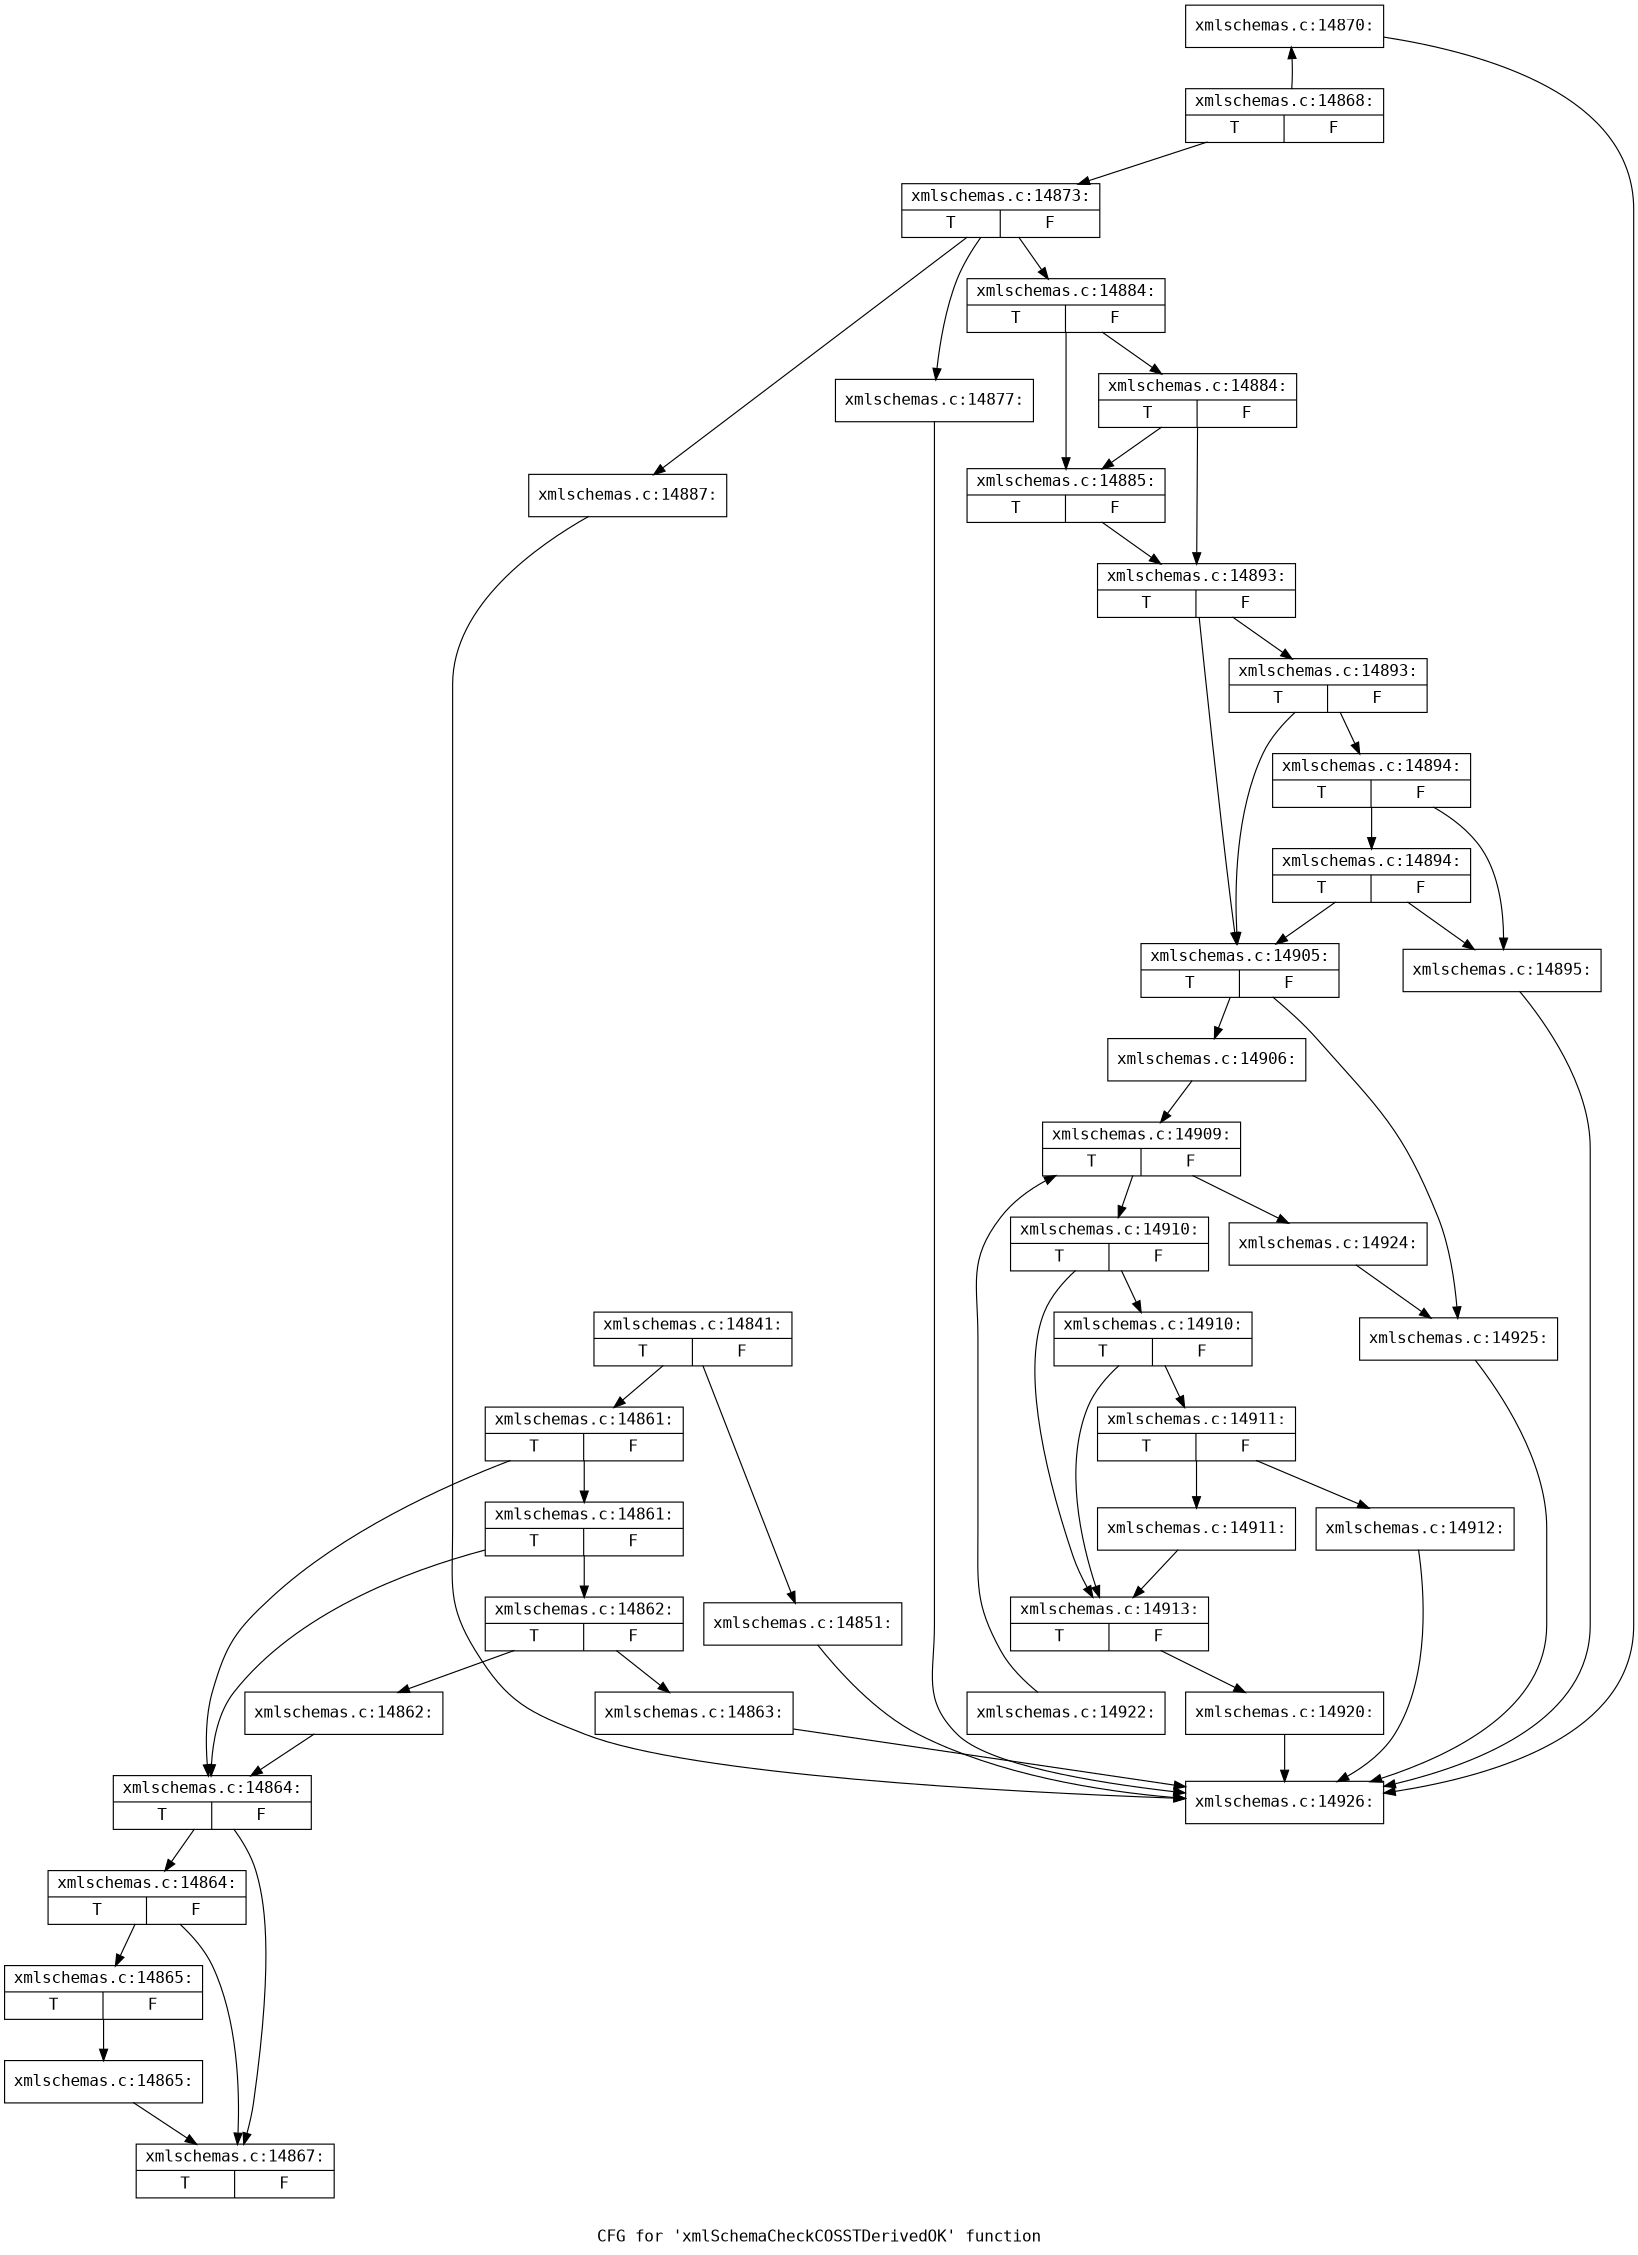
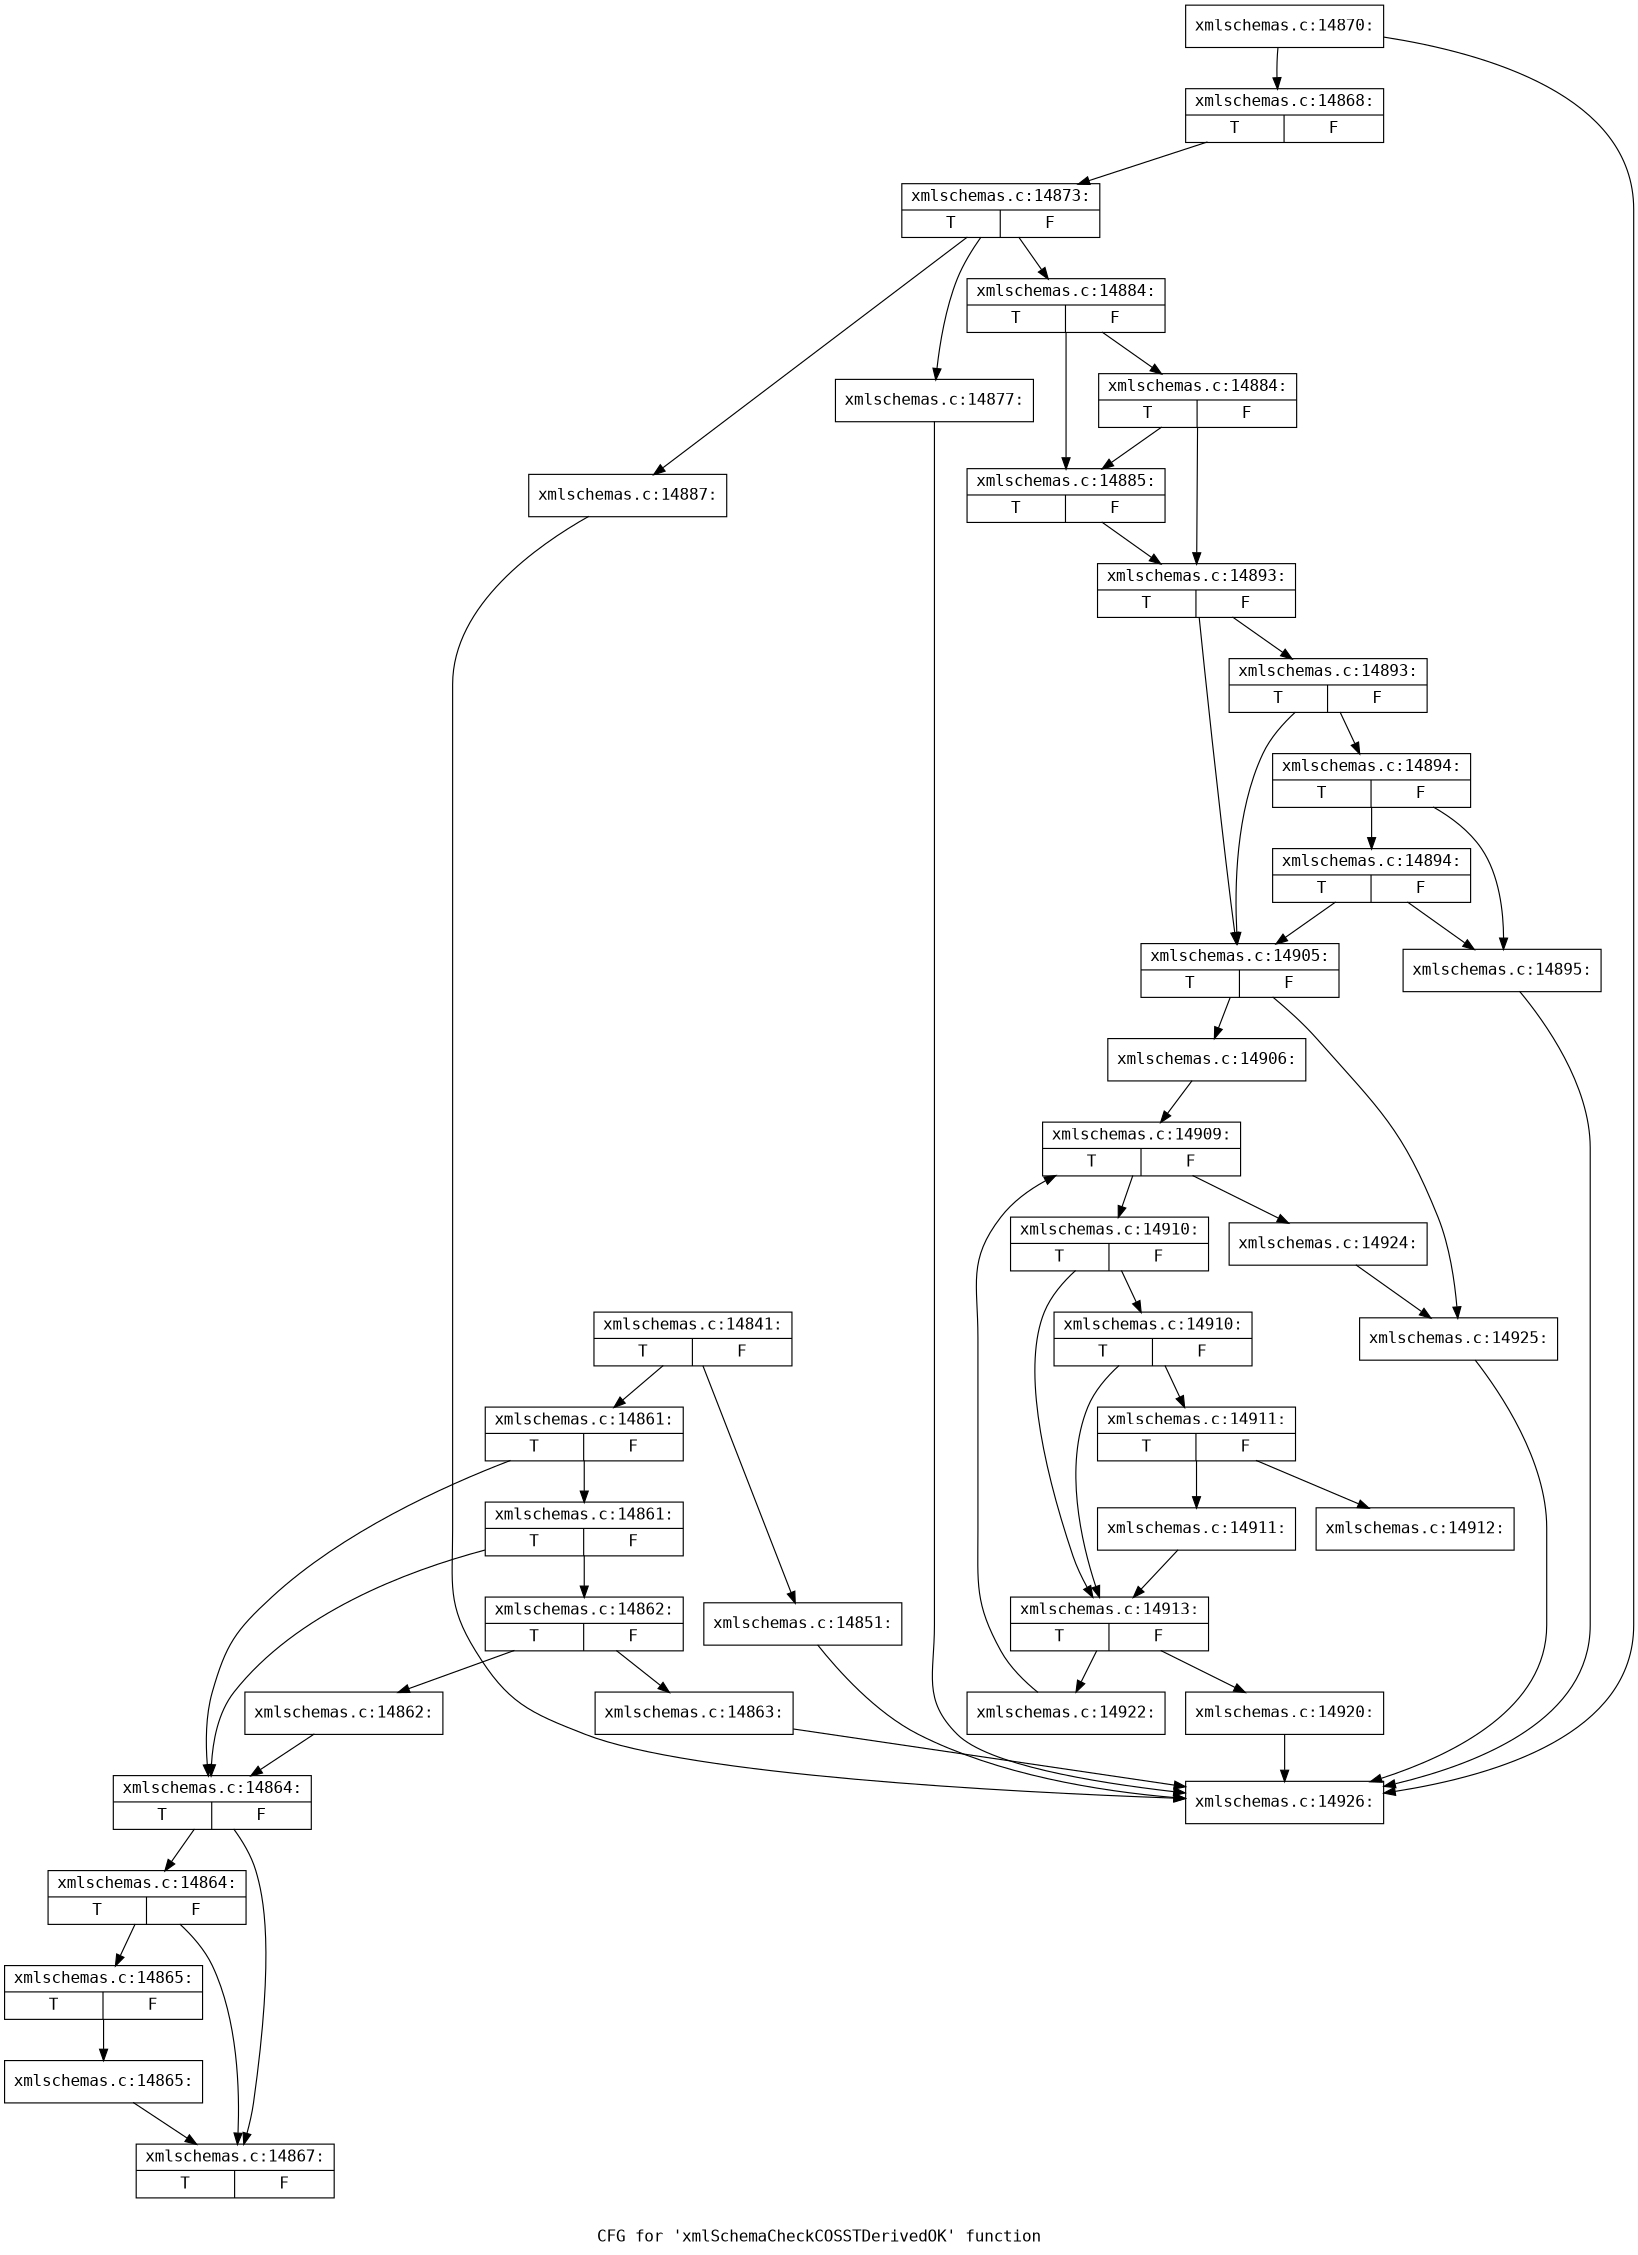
(1292, 74) -> (1277, 62)
none -> (1089, 1666)
(1417, 1676) -> none
